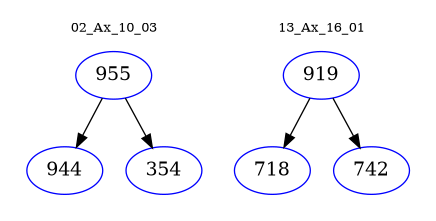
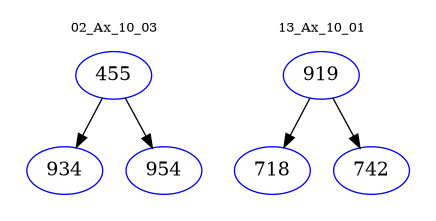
(322, 28) -> (322, 28)
(114, 75) -> (114, 75)
(65, 171) -> (65, 171)
(164, 171) -> (164, 171)
